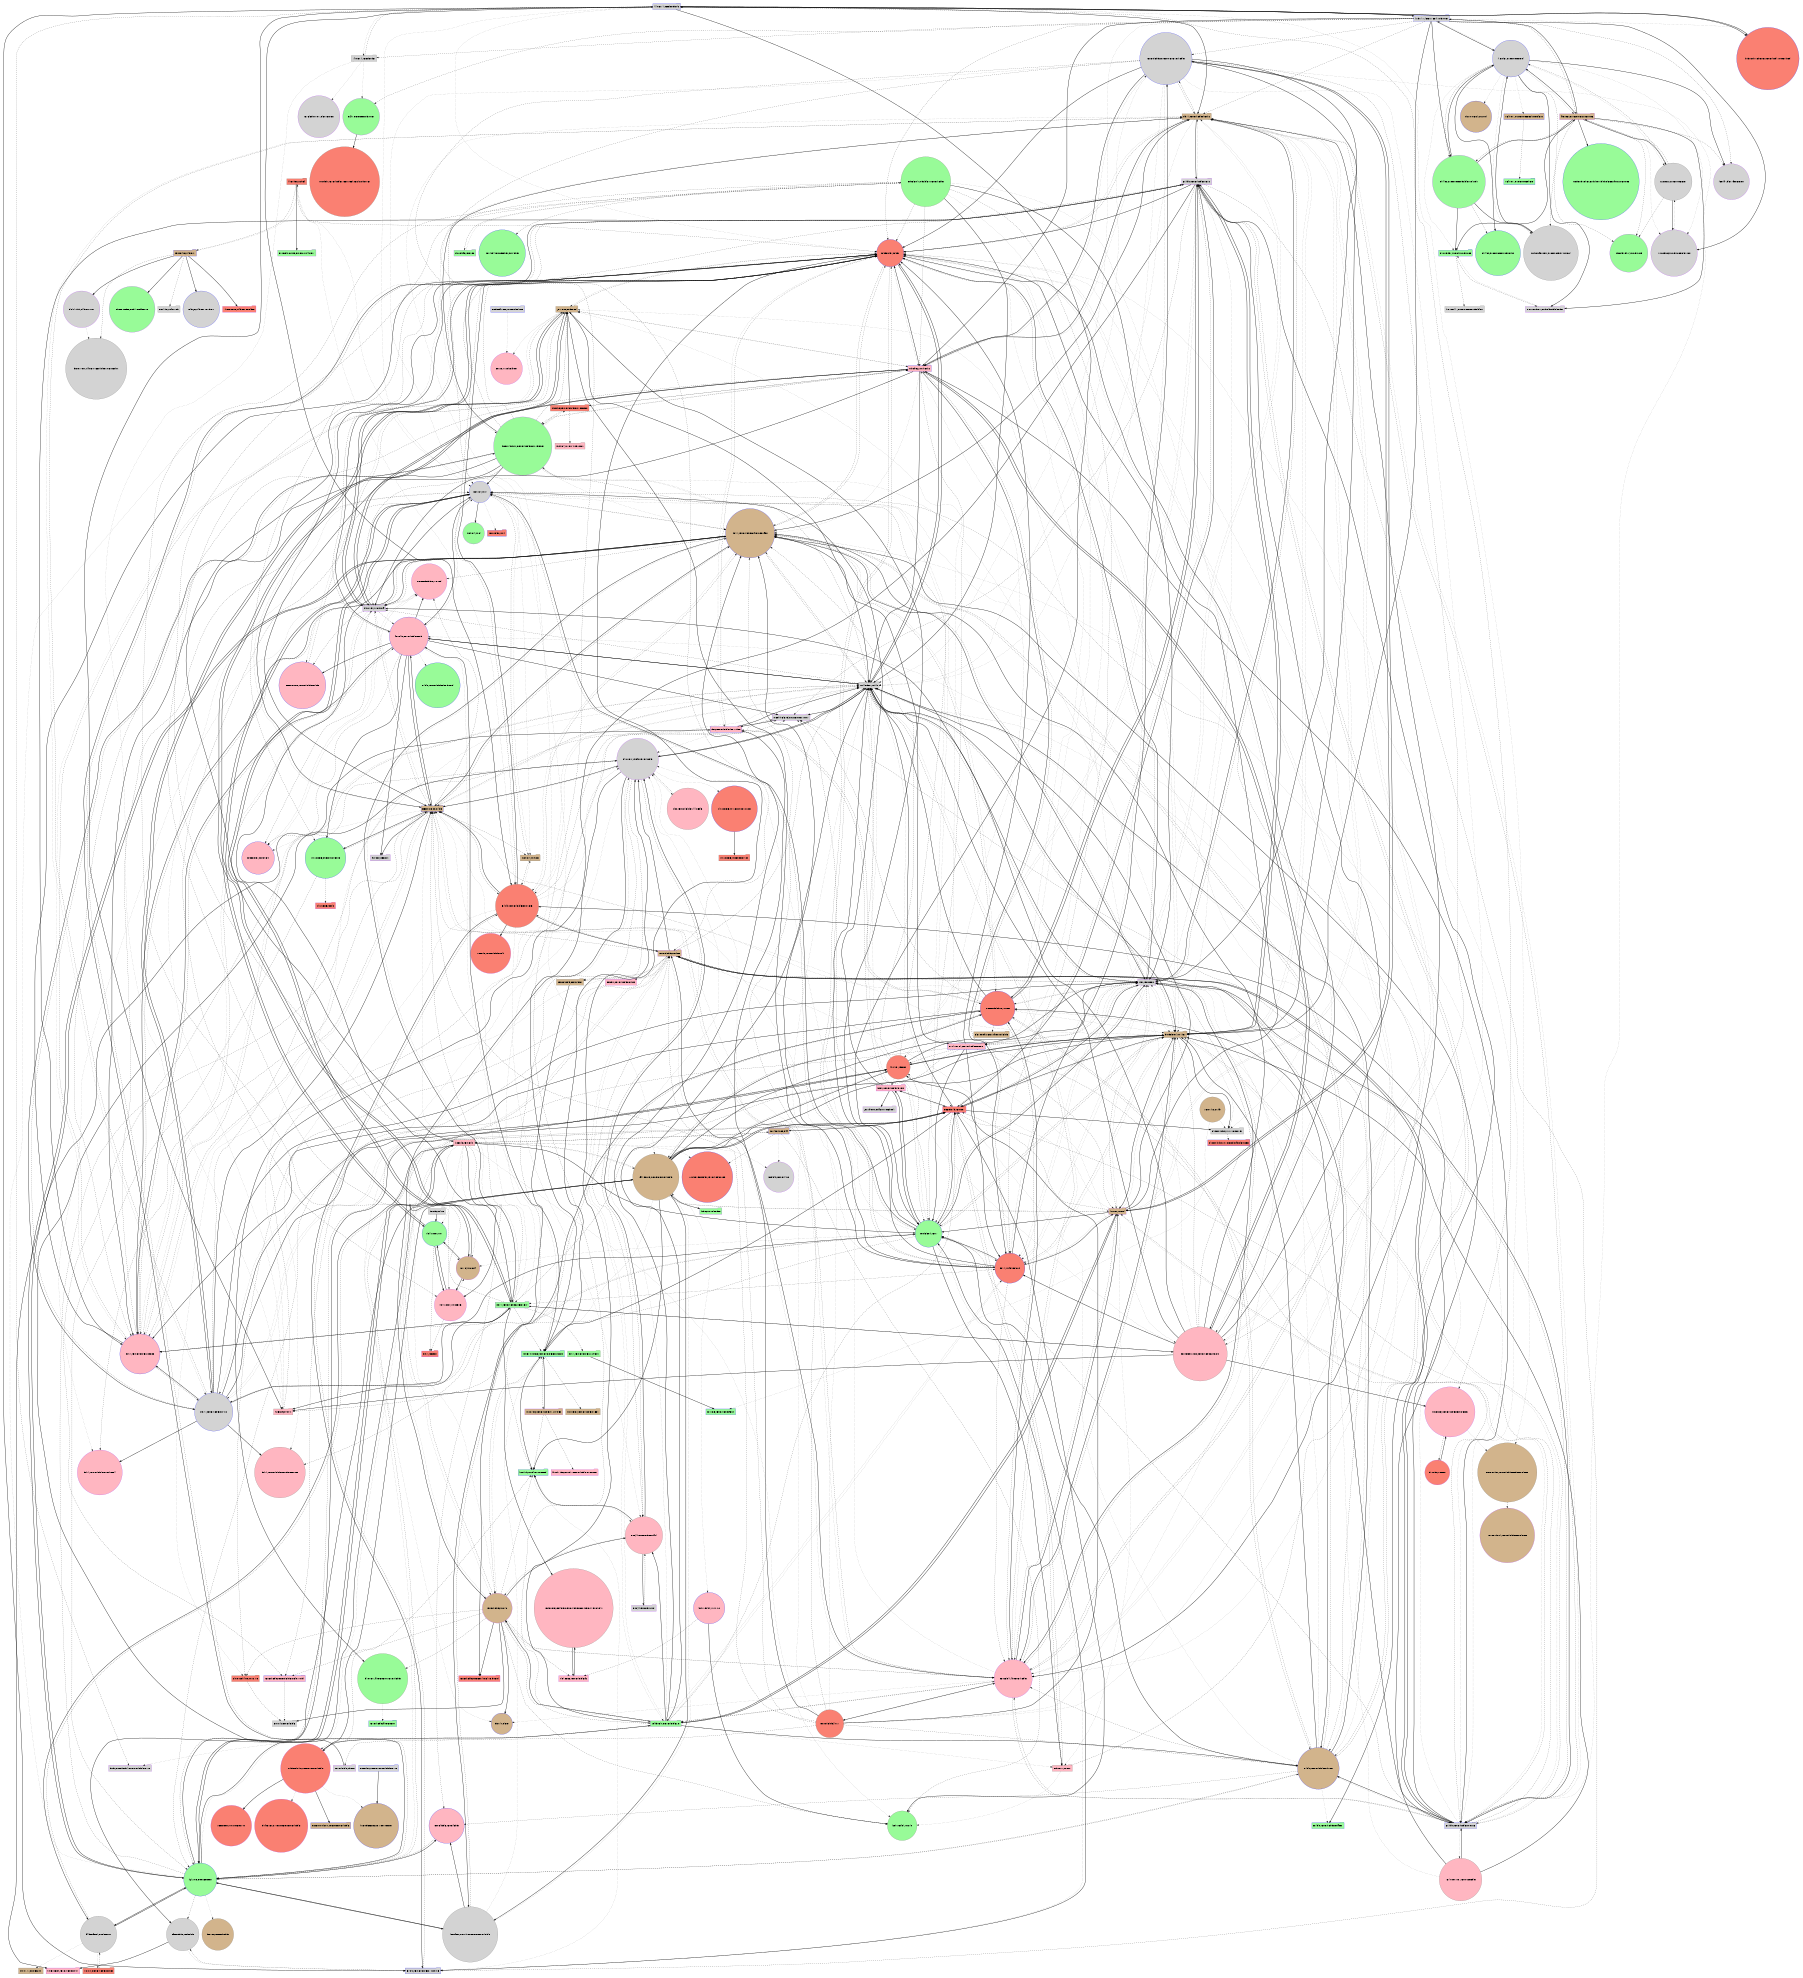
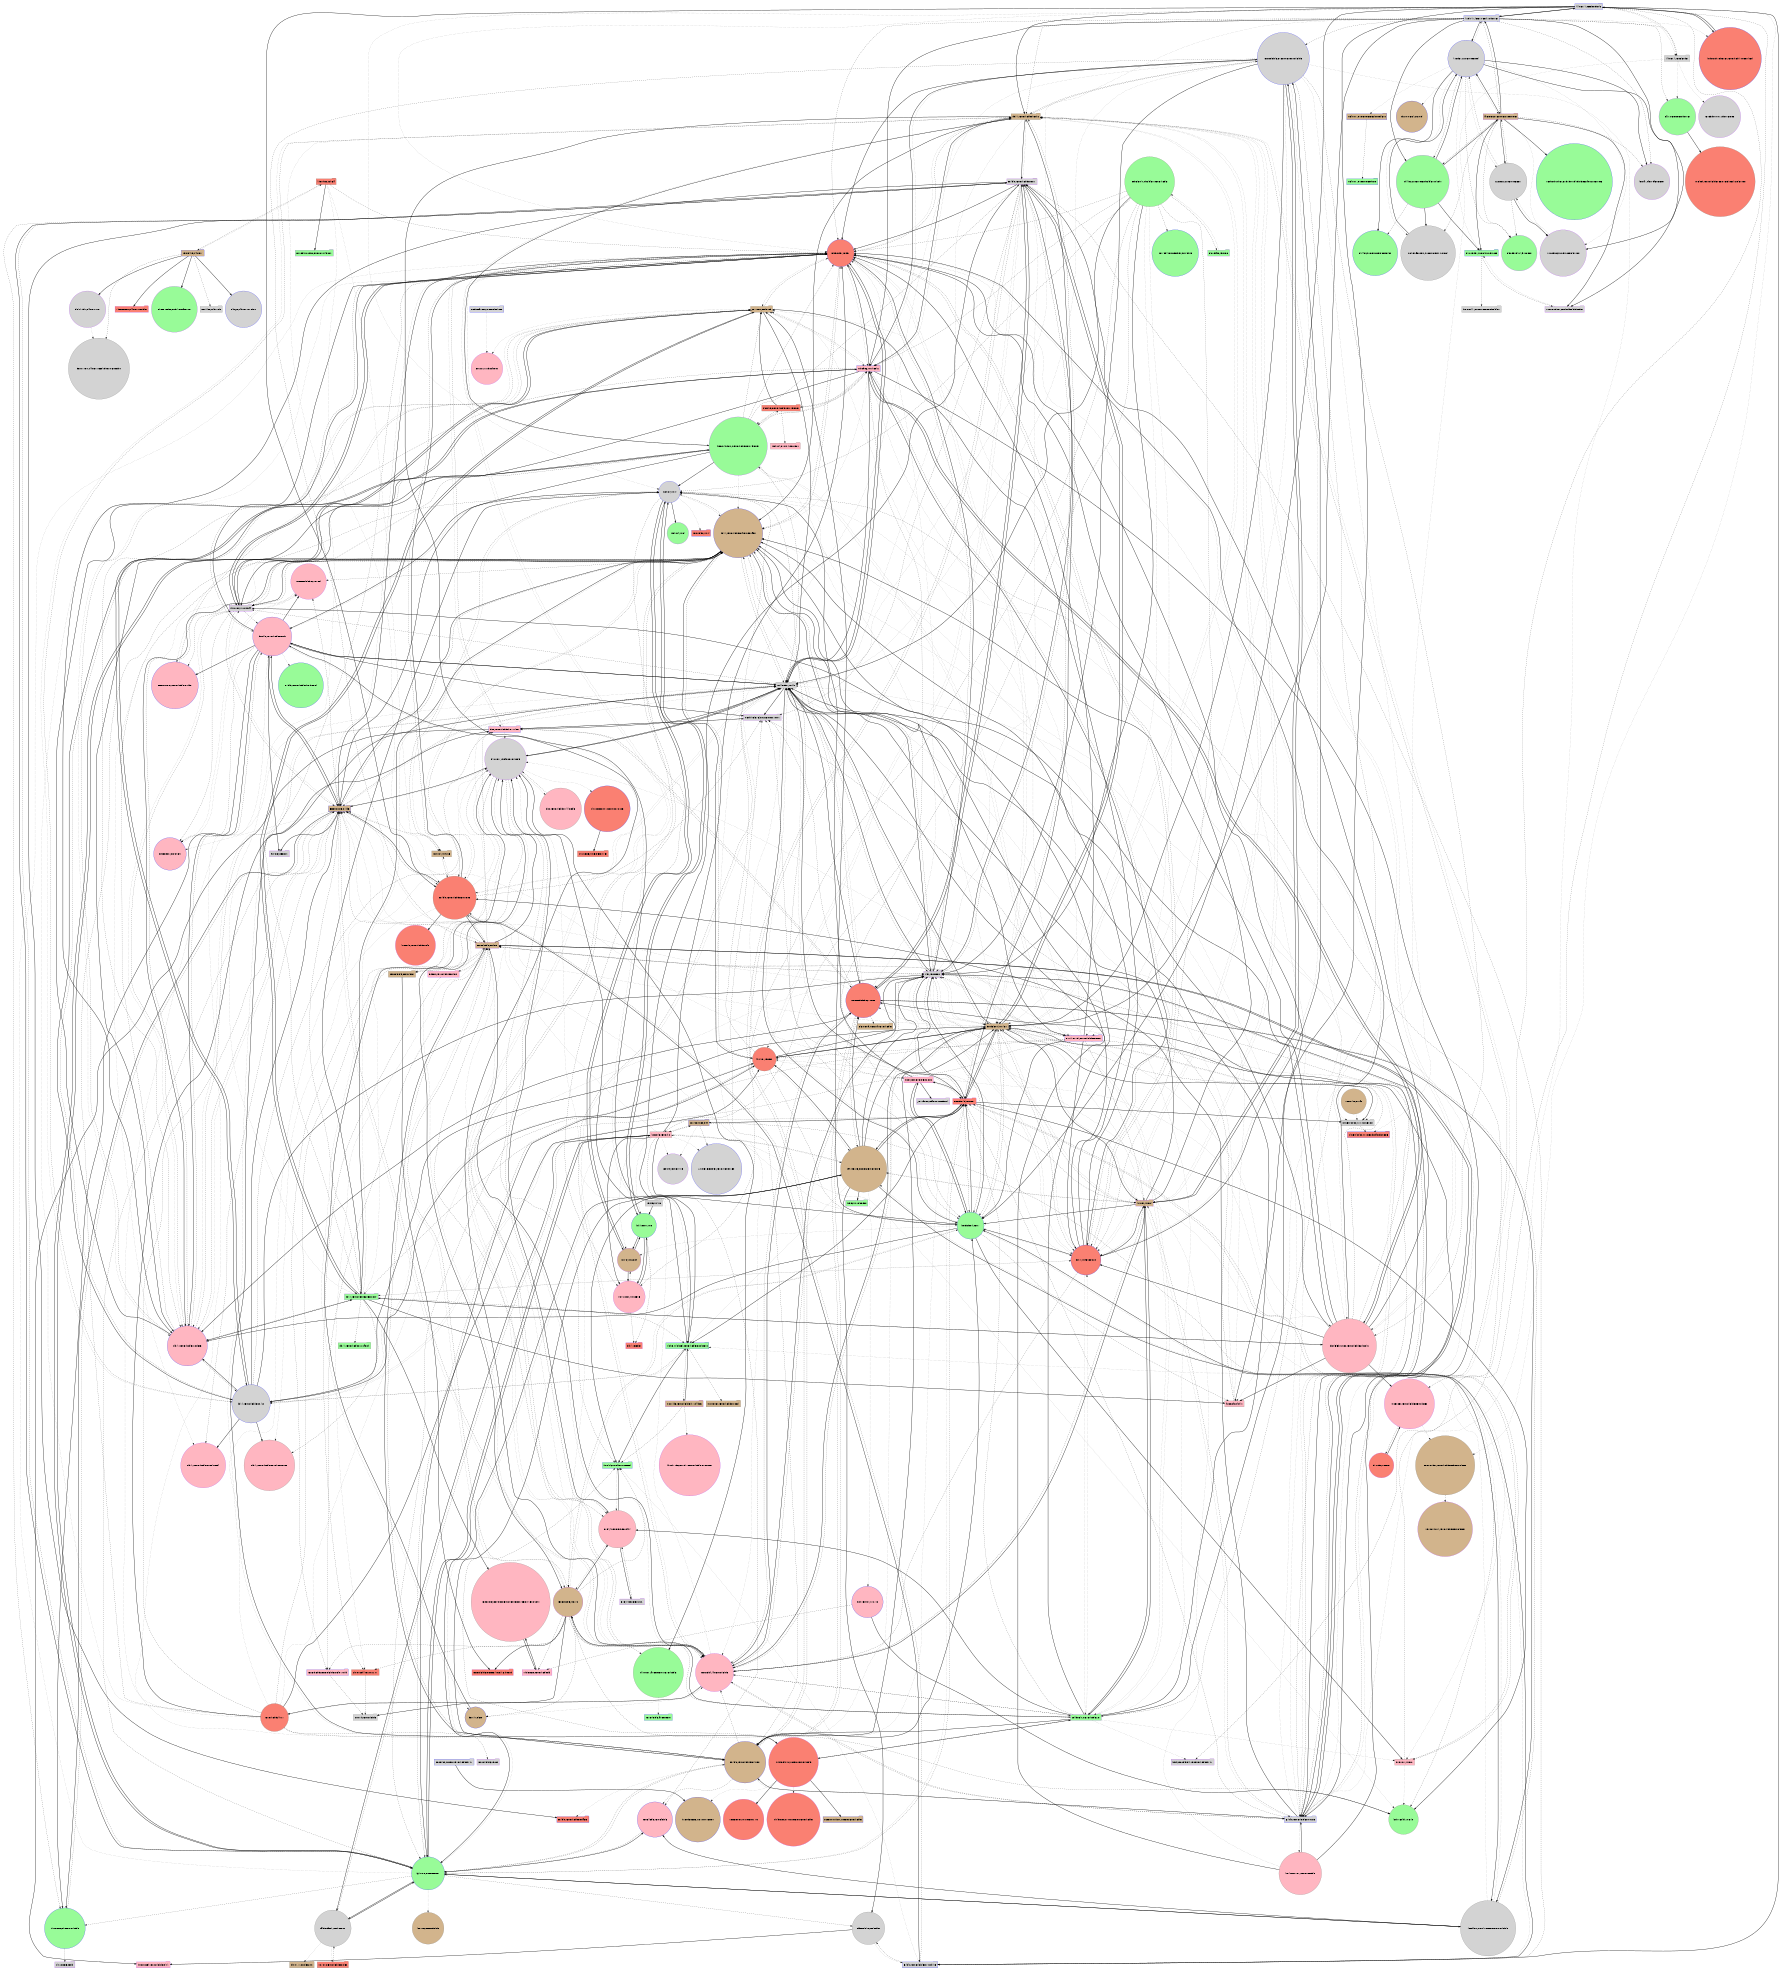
(1629, 253) -> (1519, 253)
(391, 312) -> (1376, 614)
(773, 790) -> none
none -> (716, 799)
(791, 834) -> (484, 836)
(325, 906) -> (65, 1965)
(866, 950) -> (763, 1000)
(1061, 1069) -> (981, 1065)
(707, 1177) -> (717, 1169)
(59, 1220) -> (331, 1197)
(450, 1251) -> (636, 1242)
(72, 1362) -> (249, 1900)
(442, 1375) -> (279, 1321)
(721, 1412) -> none
(575, 1472) -> (690, 1465)
(1208, 1525) -> none
(508, 1667) -> (564, 1695)
(1328, 1826) -> (573, 1820)
